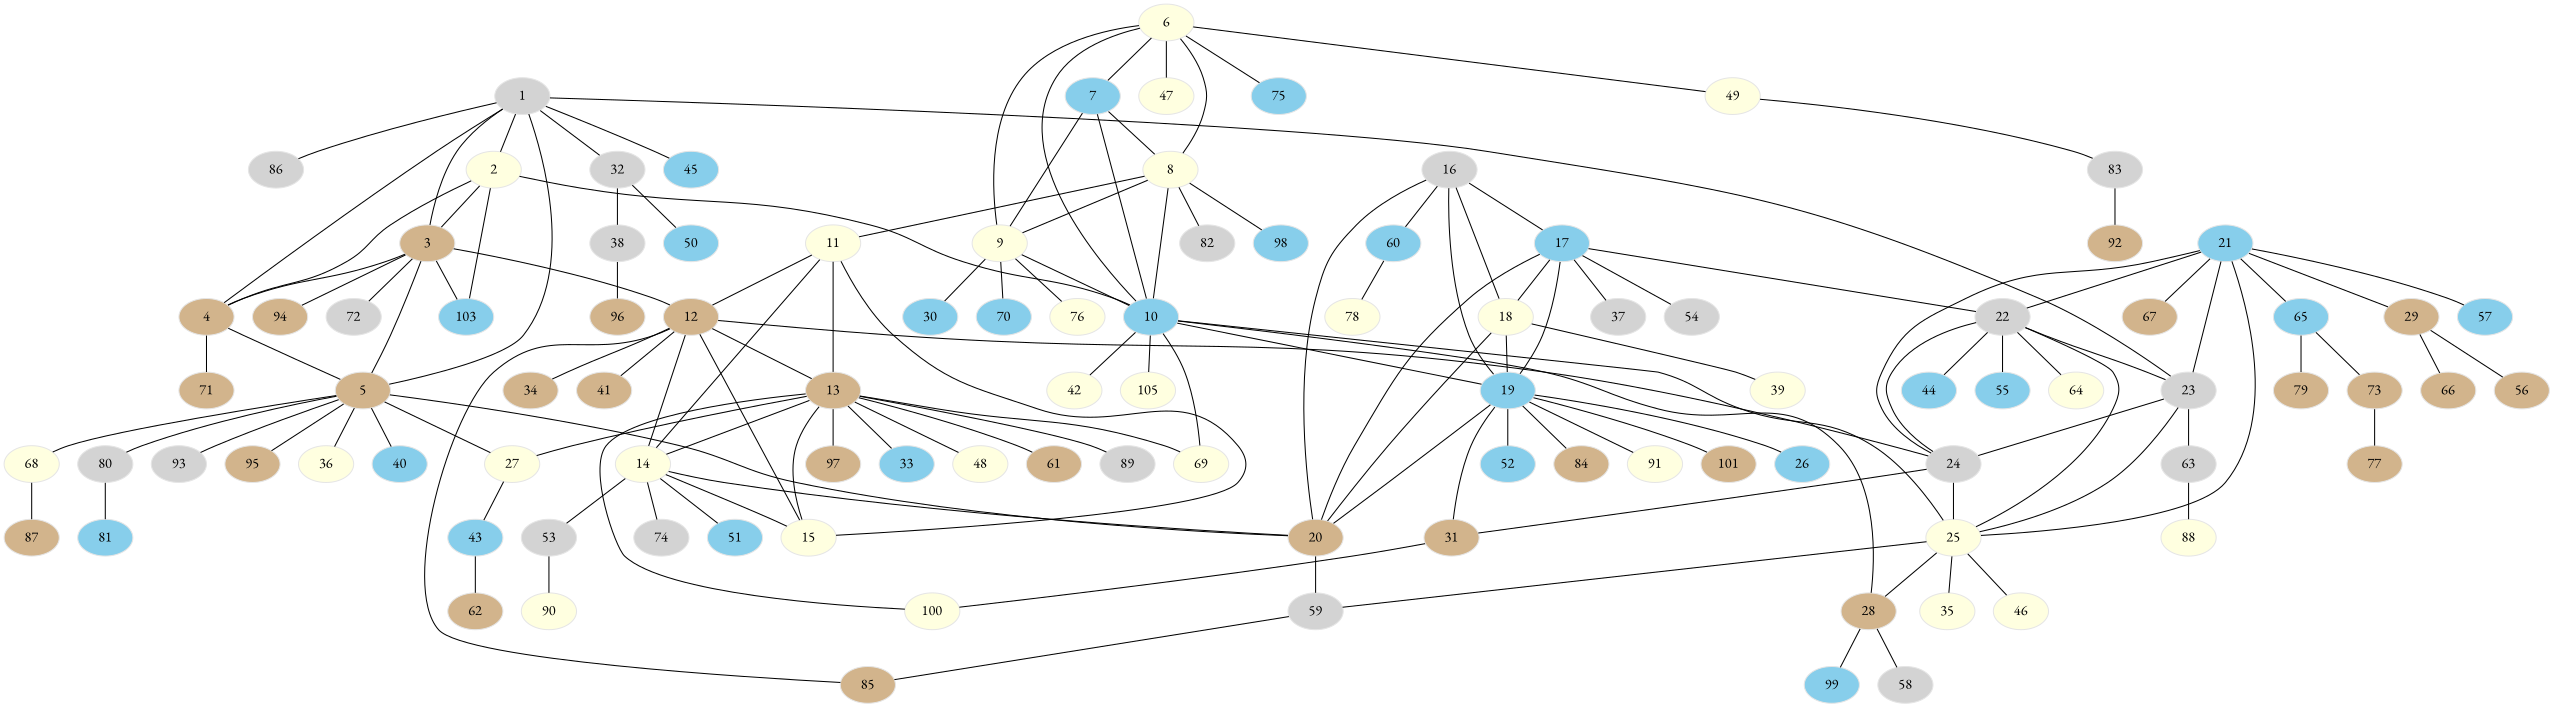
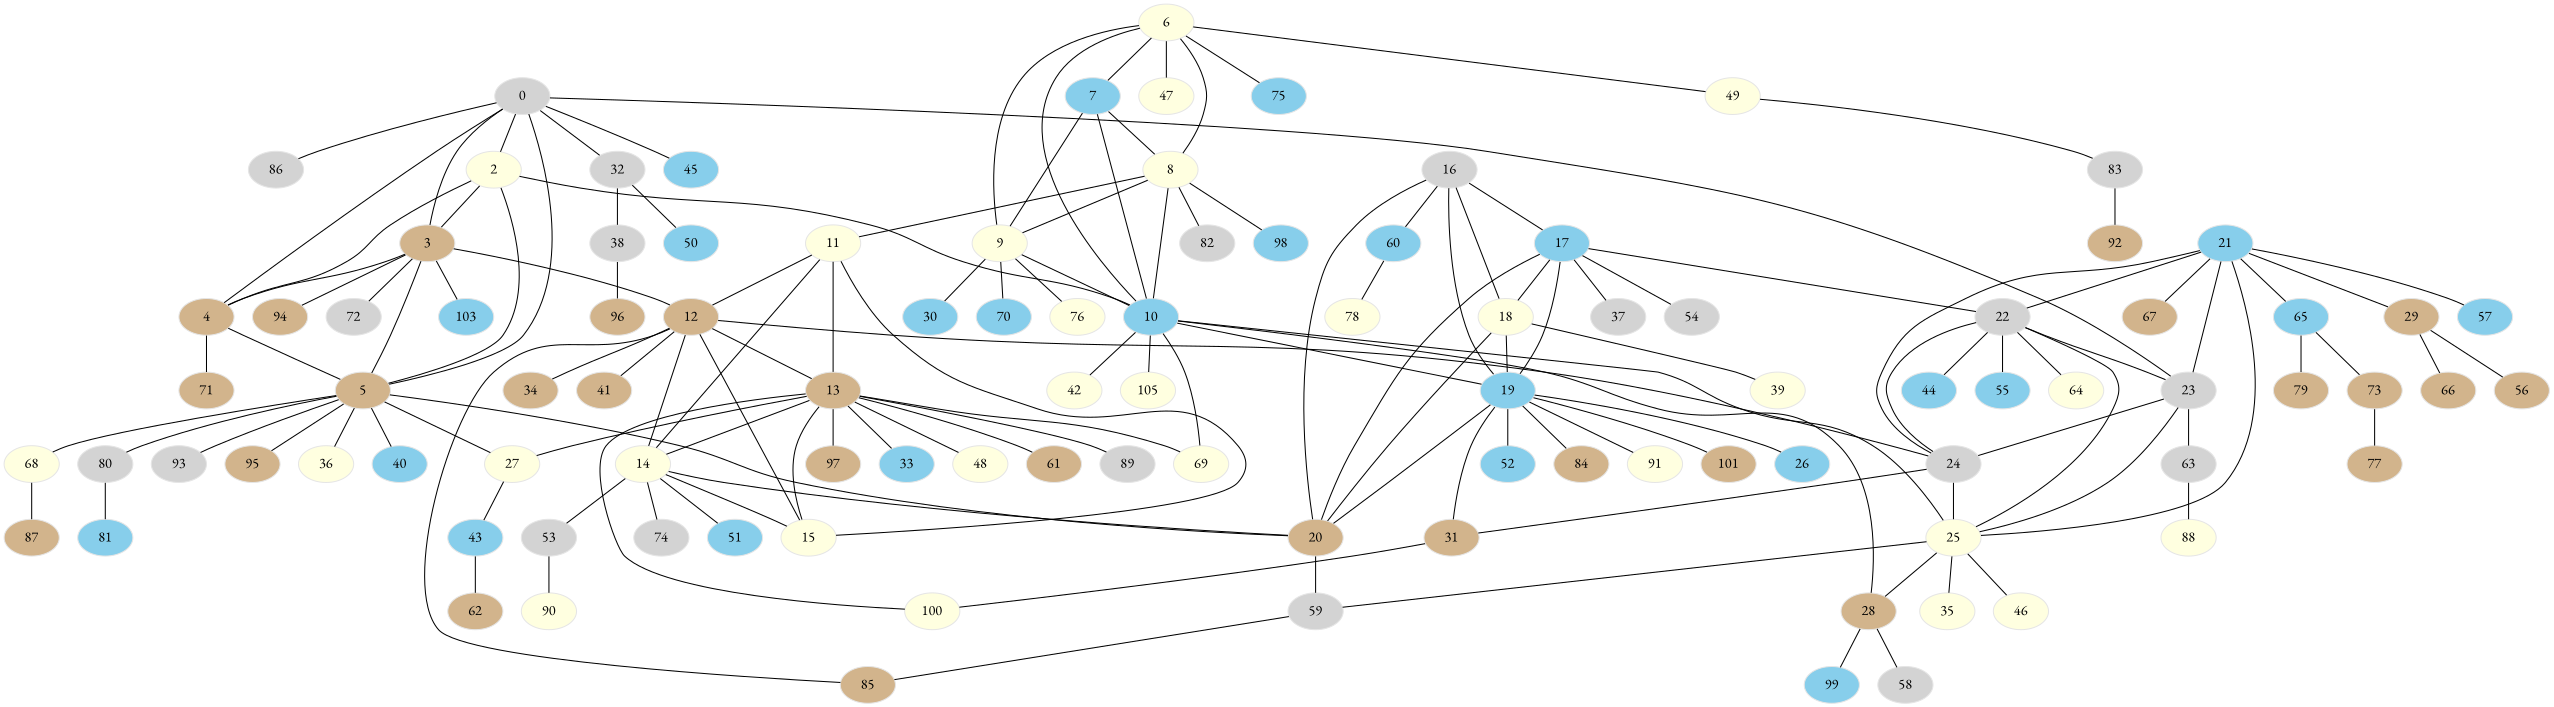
(522, 96) -> (522, 96)
(480, 243) -> (509, 323)
